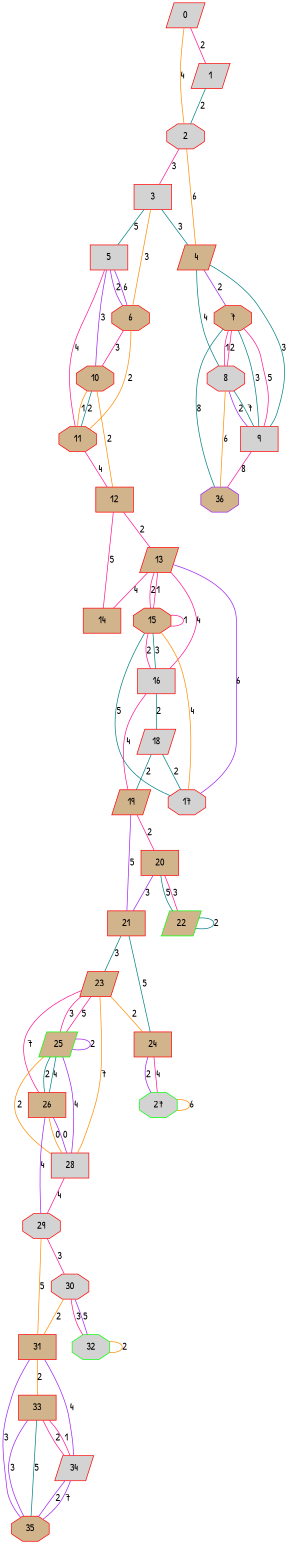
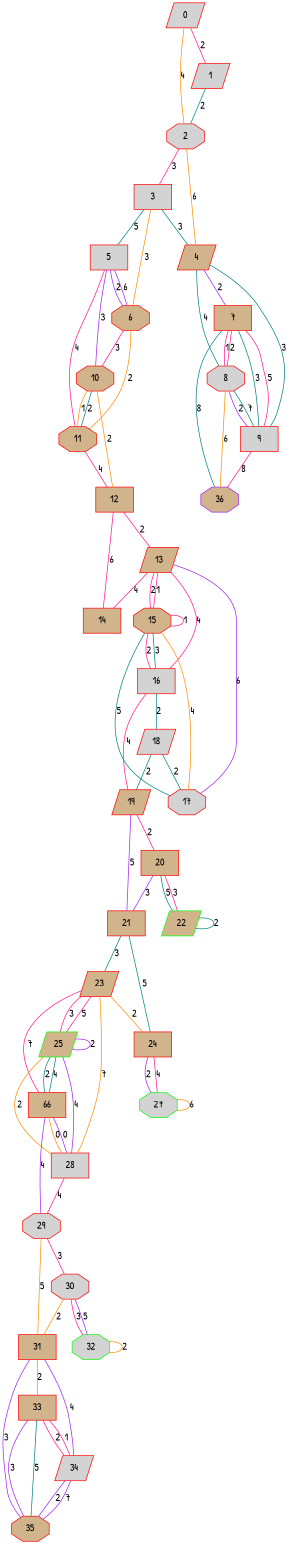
(233, 318) -> (233, 318)
(112, 560) -> (112, 560)
(47, 1105) -> (47, 1105)
